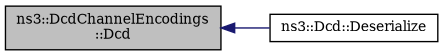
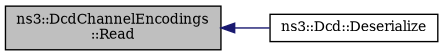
(113, 28) -> (113, 28)
